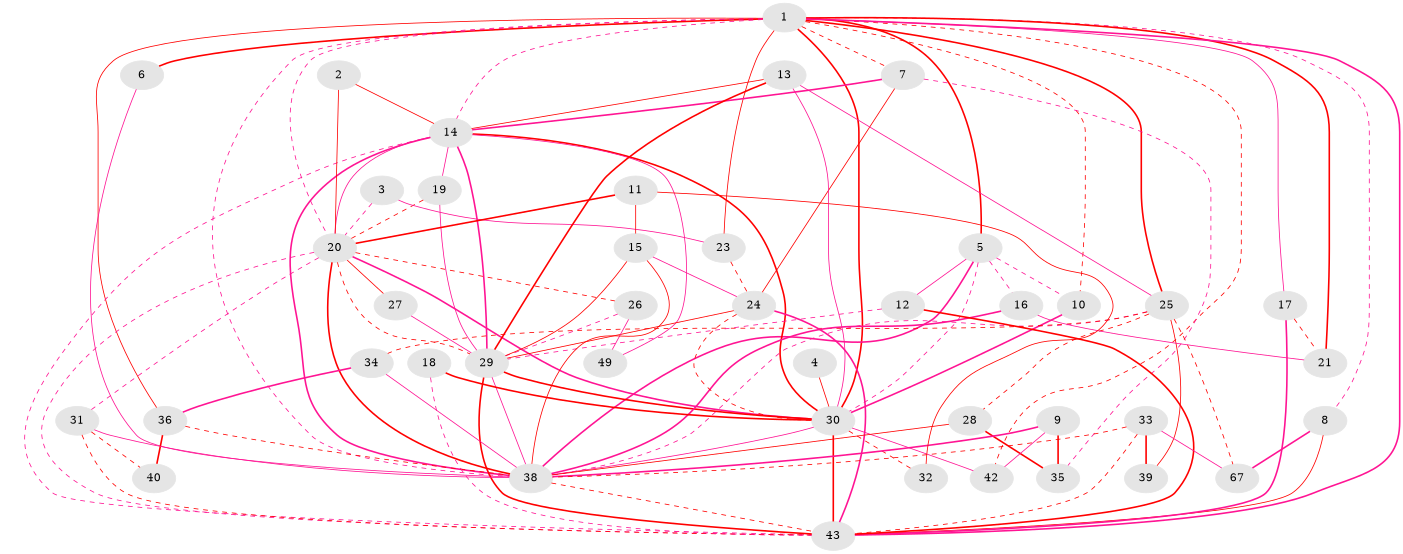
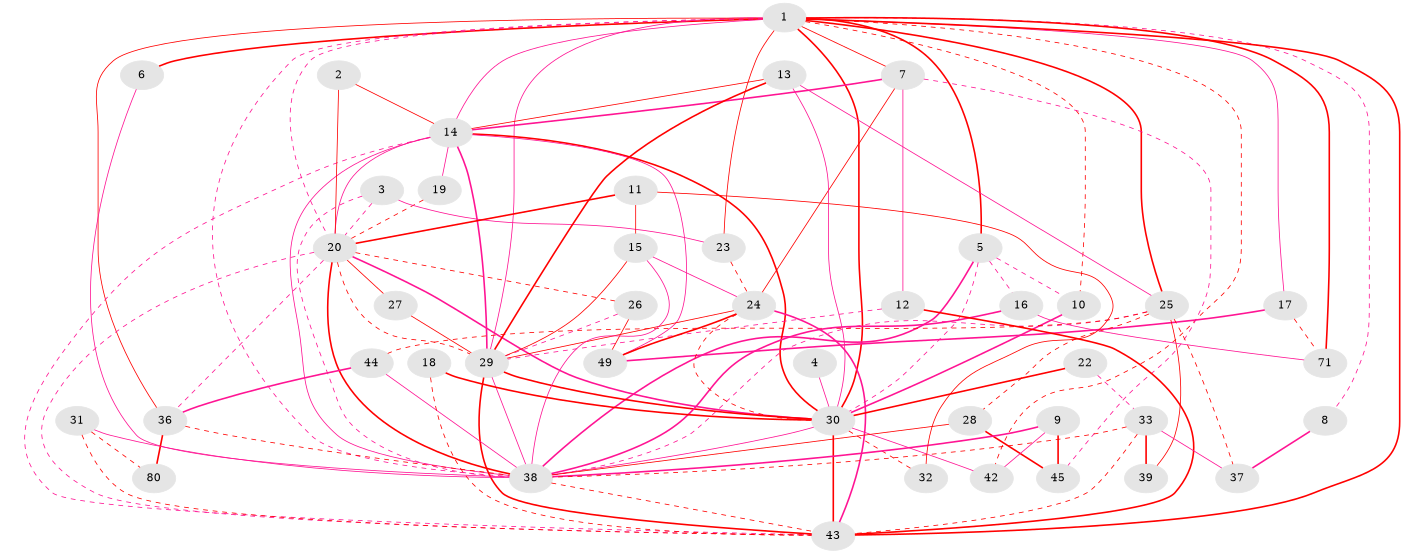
(594, 36) -> (594, 36)
(844, 46) -> (844, 46)
(1400, 251) -> (1400, 251)
(942, 277) -> (903, 190)
(448, 281) -> (525, 93)
(203, 331) -> (250, 334)
(441, 334) -> (441, 334)
(620, 334) -> (620, 334)
none -> (680, 334)
(300, 341) -> (300, 341)
(570, 356) -> (570, 356)
(372, 363) -> (372, 363)
none -> (1085, 363)
(1325, 363) -> (1325, 363)
none -> (330, 379)
(824, 392) -> (824, 392)
(154, 478) -> (154, 478)
(1058, 478) -> (1058, 478)
(1237, 478) -> (1237, 478)
(1251, 499) -> (962, 338)
(1108, 521) -> none
(580, 522) -> (580, 522)
